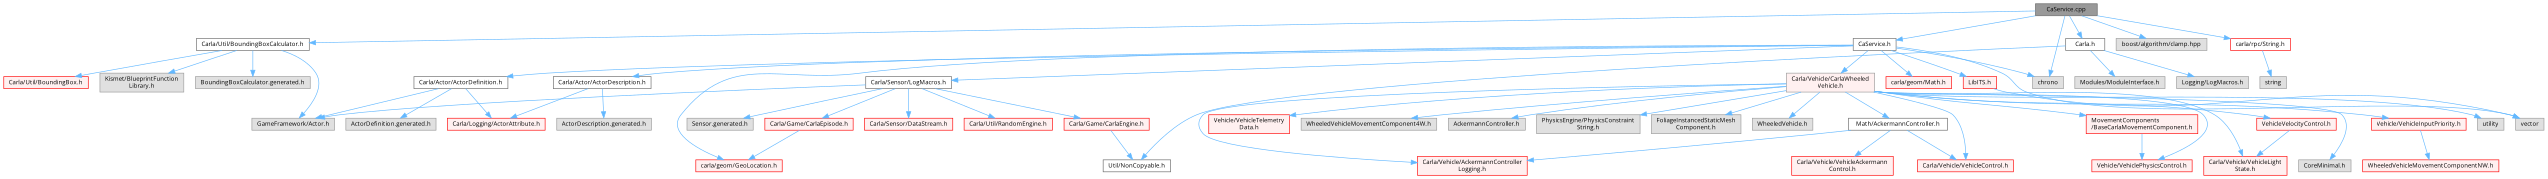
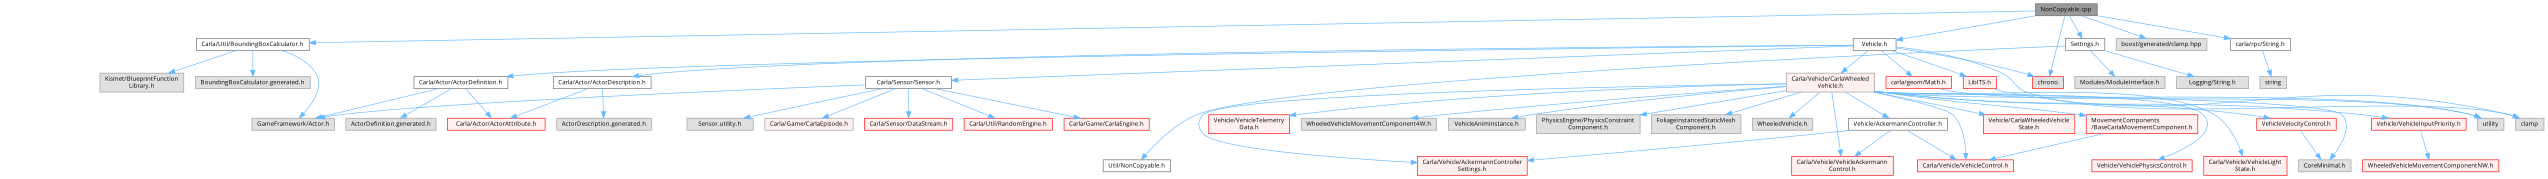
(2066, 10) -> (2066, 10)
(1875, 44) -> (1875, 44)
(2085, 44) -> (2085, 44)
(2162, 44) -> (2162, 44)
(2261, 44) -> (2261, 44)
(46, 83) -> none
(909, 83) -> (909, 83)
(2048, 83) -> (2048, 83)
(2213, 83) -> (2213, 83)
none -> (2207, 99)
none -> (1836, 121)
(496, 124) -> (496, 124)
(720, 124) -> (720, 124)
(809, 124) -> (809, 124)
(1487, 124) -> (1487, 124)
(1588, 124) -> (1588, 124)
(1898, 124) -> (1898, 124)
none -> (2029, 124)
(2530, 124) -> (2530, 124)
(2276, 141) -> (2309, 142)
(1120, 142) -> none
(2142, 144) -> (2049, 146)
(739, 166) -> none
(1472, 166) -> (1472, 166)
